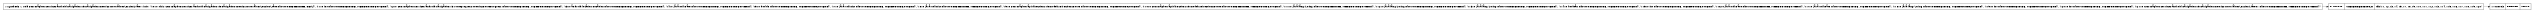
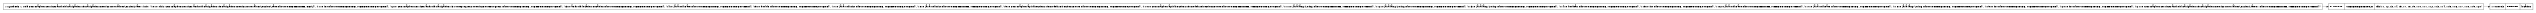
(2526, 7) -> (2526, 7)
